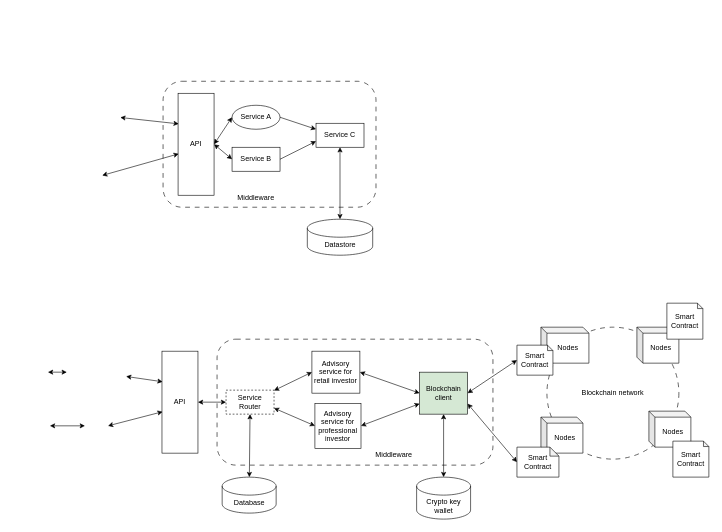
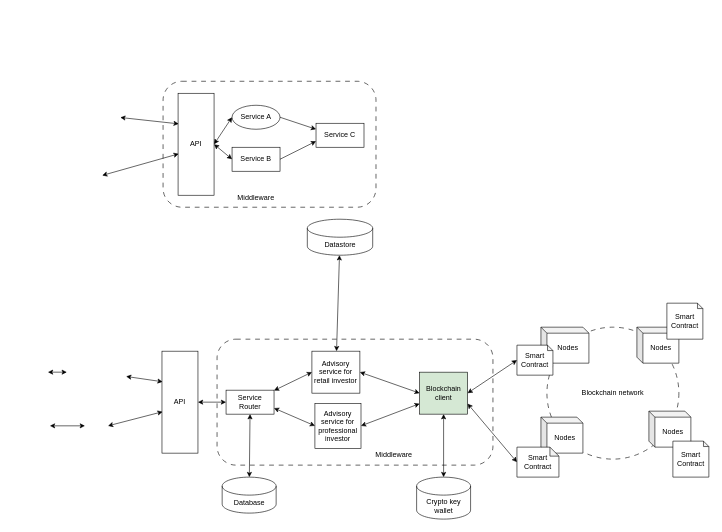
(340, 214) -> (338, 286)
(250, 402) -> (250, 402)
